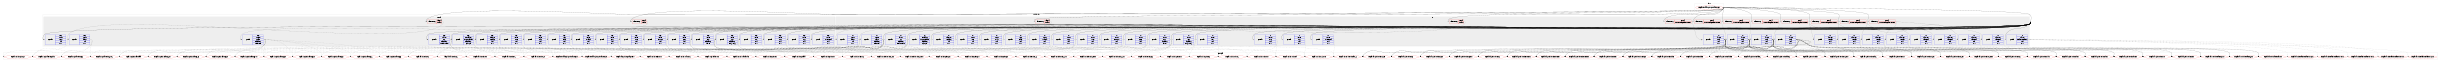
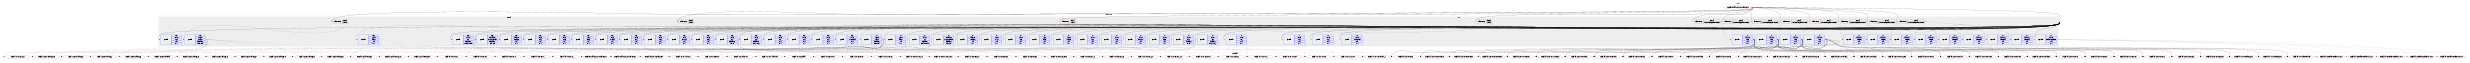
none -> (47, 57)
